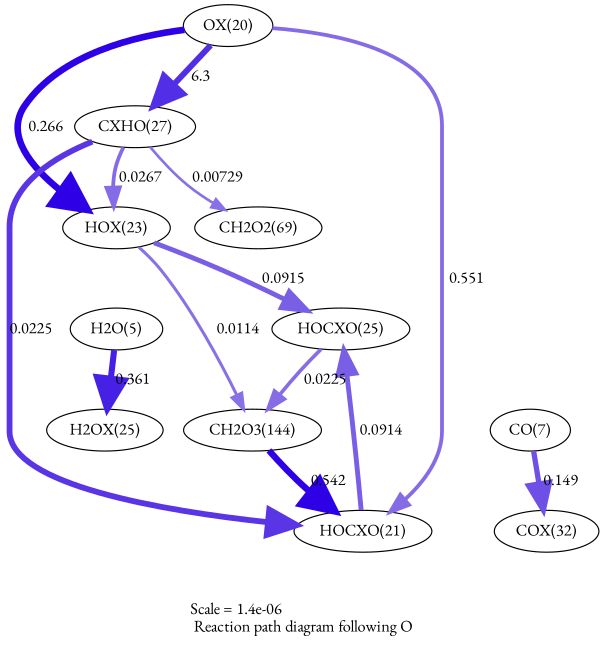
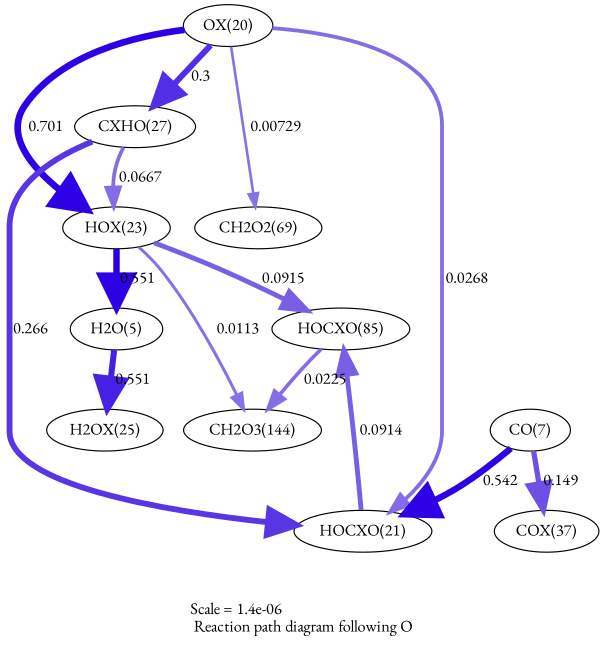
(199, 76) -> (199, 76)
(44, 127) -> (44, 127)
(139, 177) -> (139, 177)
(179, 178) -> (242, 120)
none -> (116, 262)
(465, 278) -> (465, 278)
(29, 329) -> (29, 329)
(236, 329) -> (236, 329)
(341, 329) -> (341, 329)
(132, 380) -> (132, 380)
(289, 472) -> (474, 477)
(547, 531) -> (547, 531)
